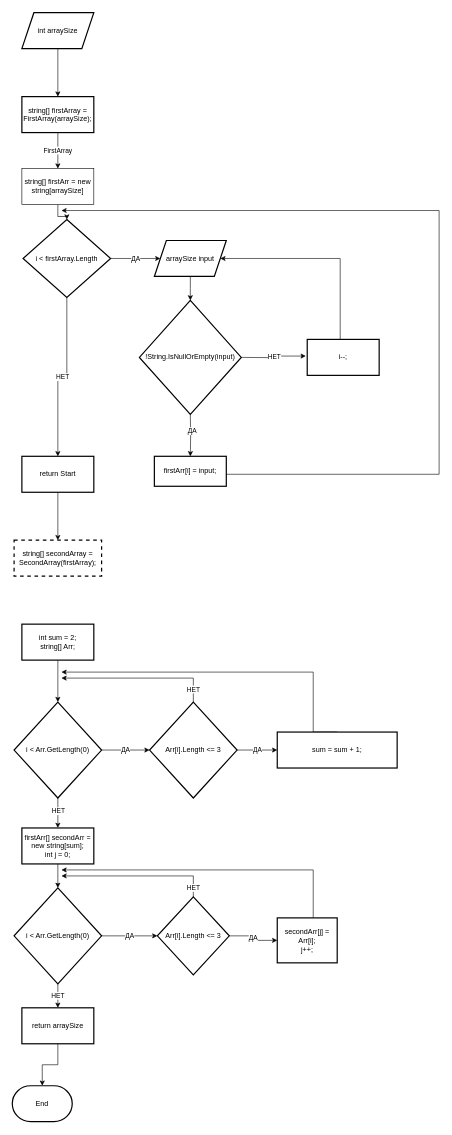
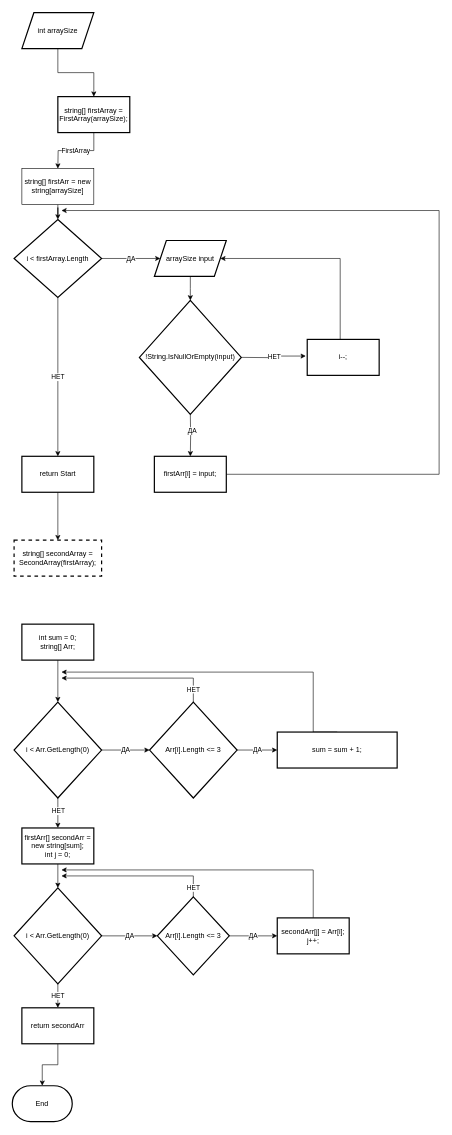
(58, 114) -> (94, 114)
(67, 258) -> (58, 258)
(191, 471) -> (191, 474)
(58, 642) -> (58, 642)
(308, 941) -> (314, 936)
(58, 1026) -> (58, 1026)
